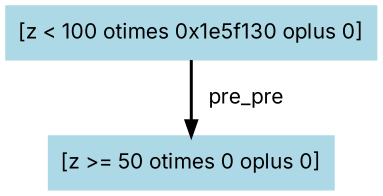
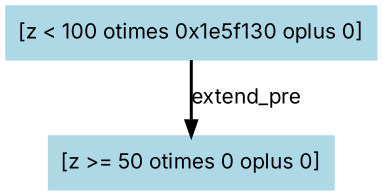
(247, 98) -> (247, 98)
